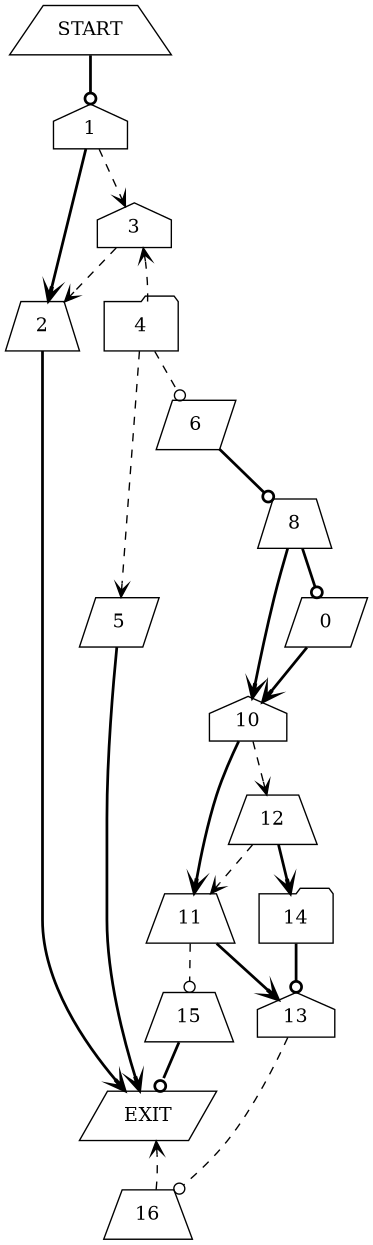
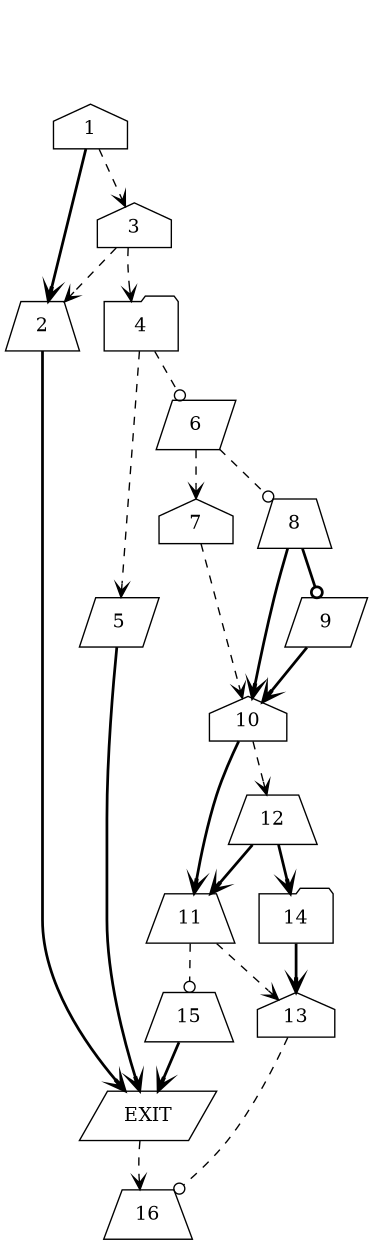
(90, 30) -> none
(147, 282) -> (128, 268)
(242, 471) -> (242, 471)
none -> (196, 524)
(326, 622) -> (326, 622)
(236, 864) -> (236, 864)
(296, 962) -> (296, 962)
(242, 967) -> (242, 967)
(171, 1060) -> (171, 1060)
(157, 1172) -> (139, 1158)
